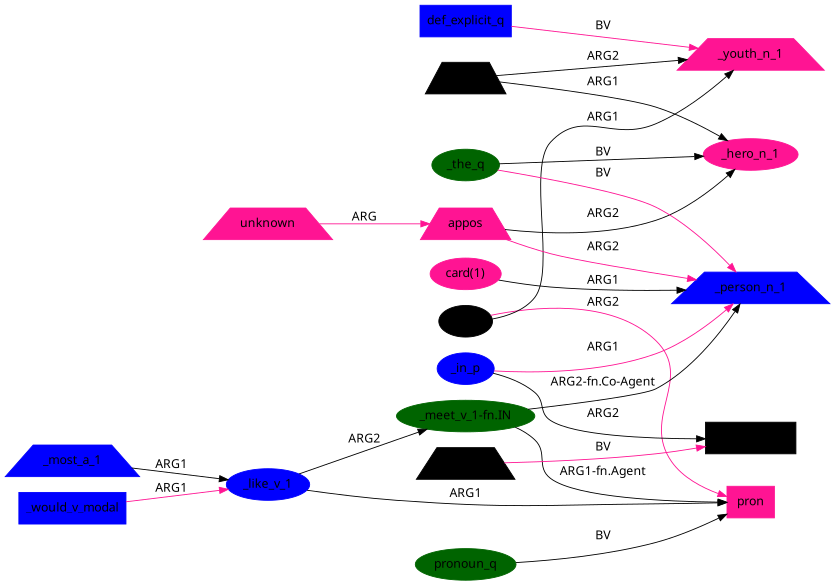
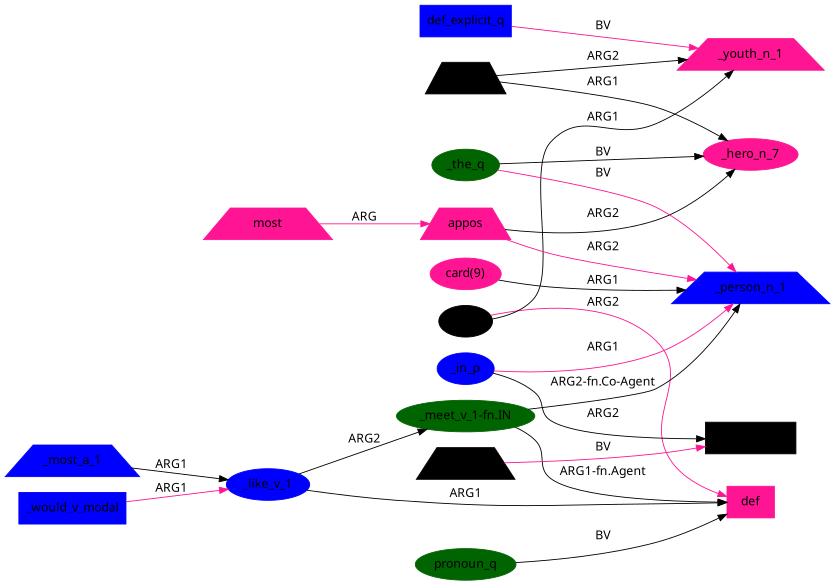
(751, 154) -> (751, 154)
(268, 224) -> (268, 224)
(466, 274) -> (466, 274)
(751, 502) -> (751, 502)
